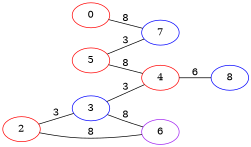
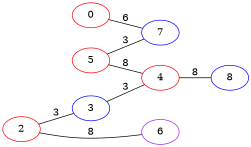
(126, 18) -> (126, 18)
(195, 73) -> (195, 73)
(125, 121) -> none
